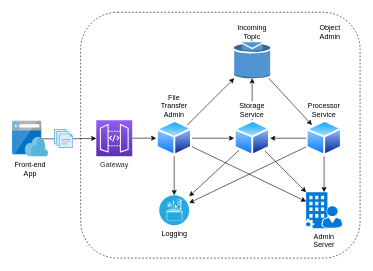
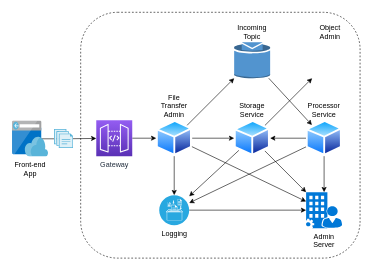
(252, 83) -> (308, 82)
none -> (300, 210)
